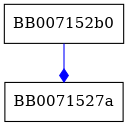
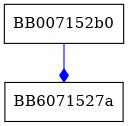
(64, 102) -> (64, 102)
